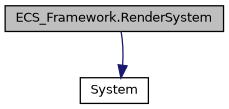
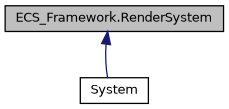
(123, 48) -> (106, 61)
